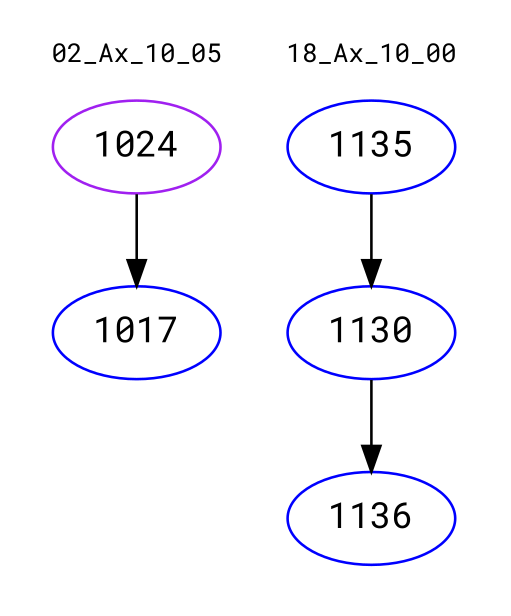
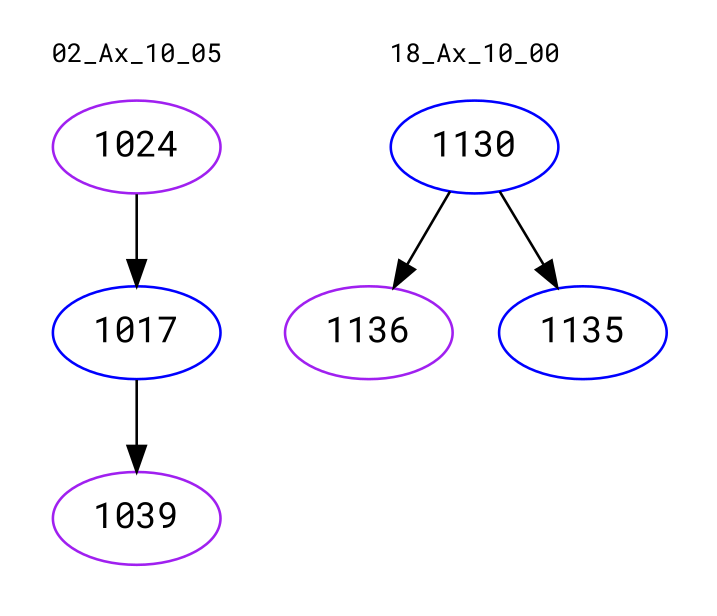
(371, 227) -> (522, 228)
none -> (137, 518)
(371, 518) -> (369, 333)
